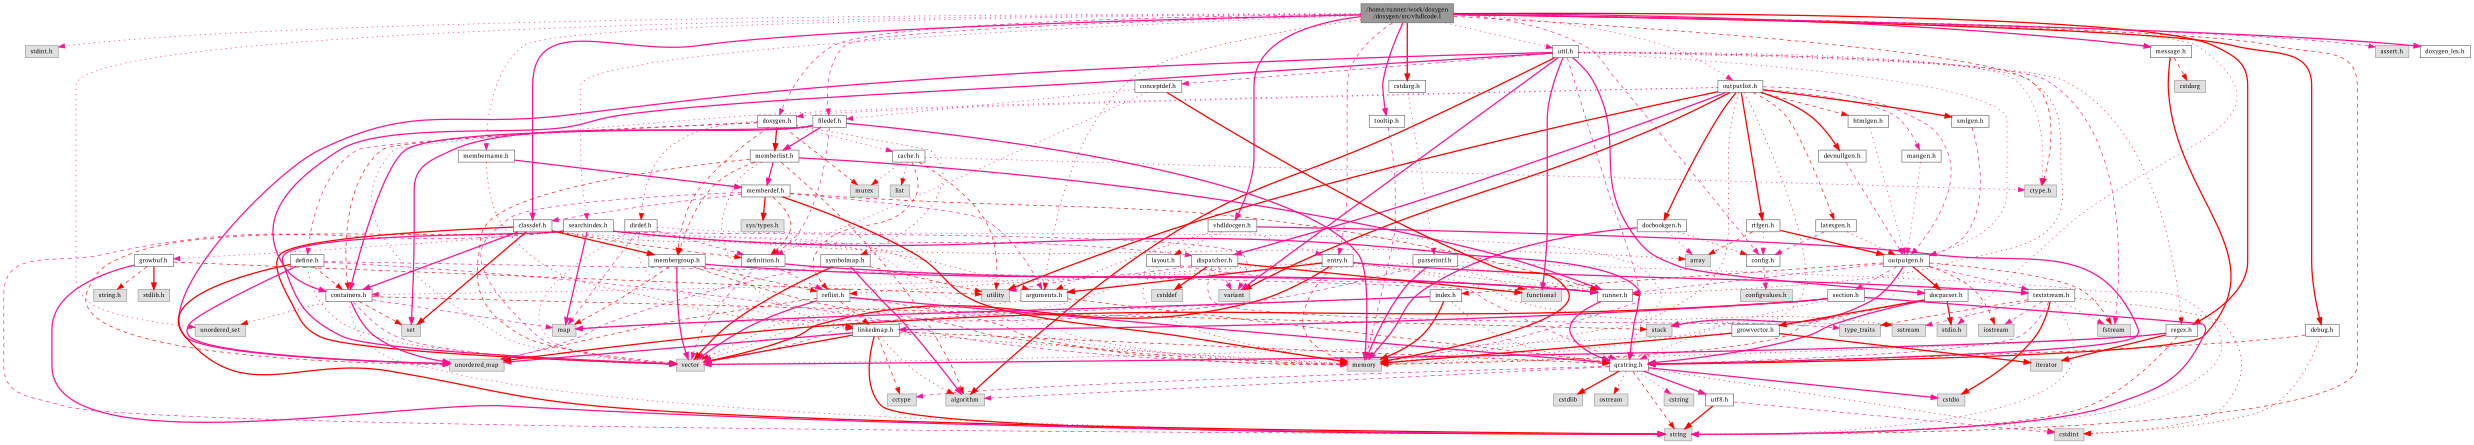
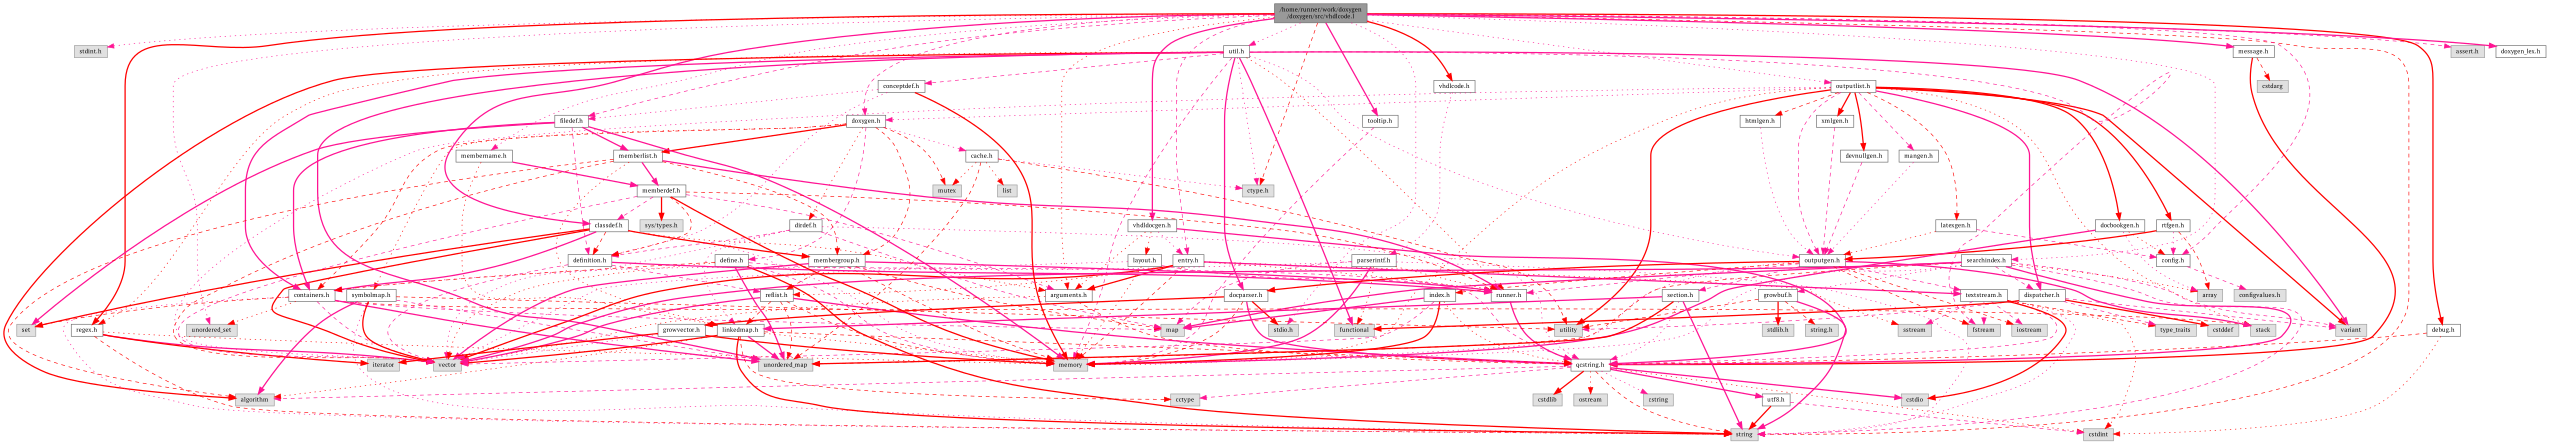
(1407, 86) -> (1454, 86)
(867, 225) -> (923, 252)
none -> (786, 407)
